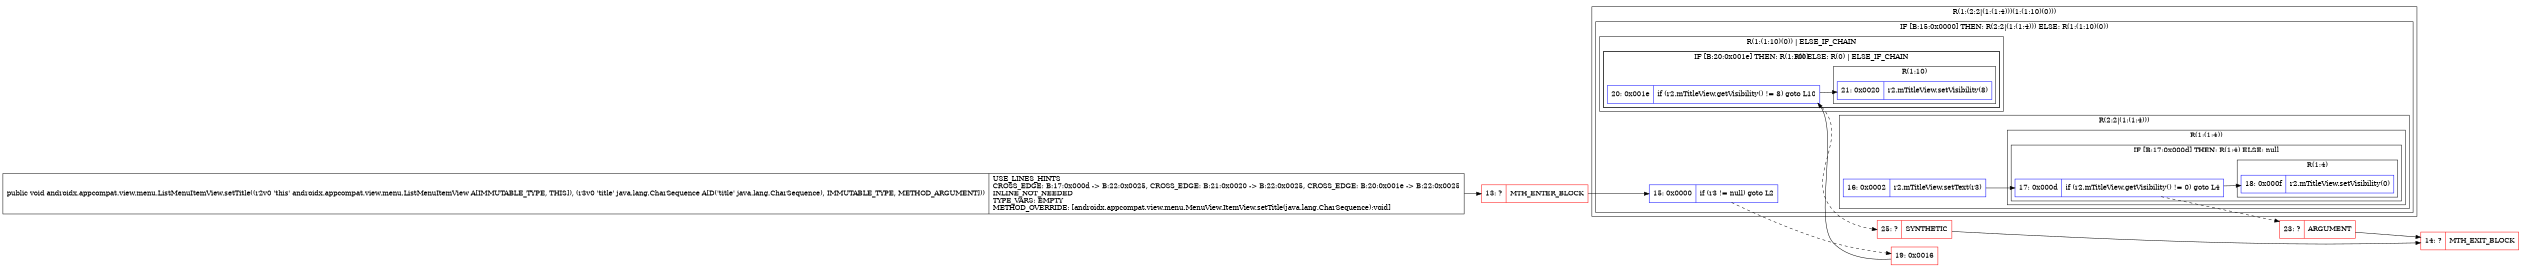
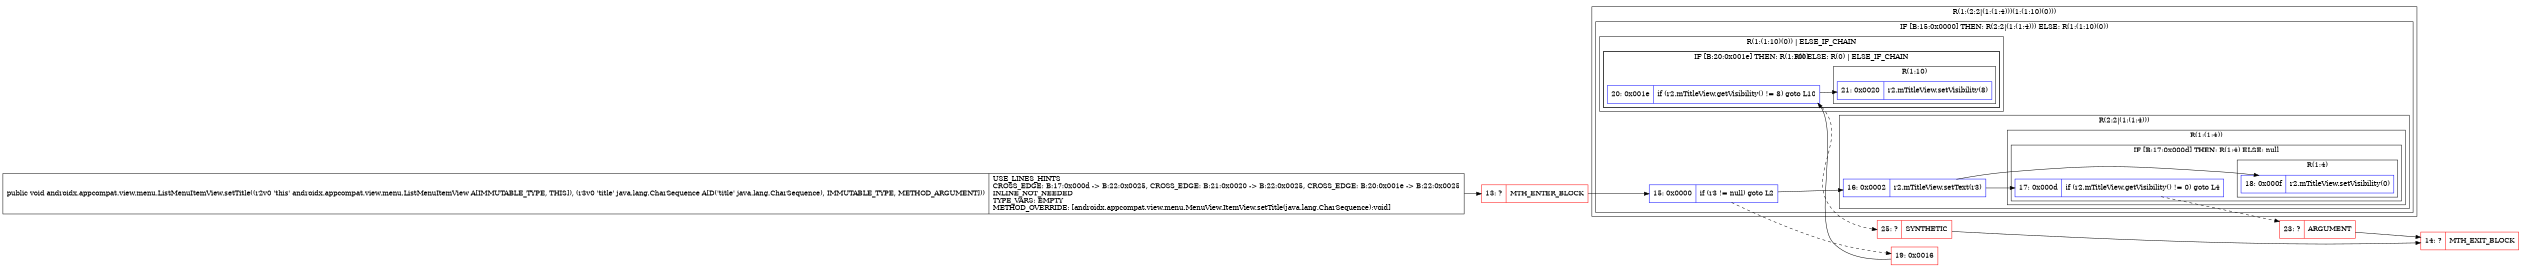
(2230, 186) -> (2105, 167)
none -> (1808, 191)
